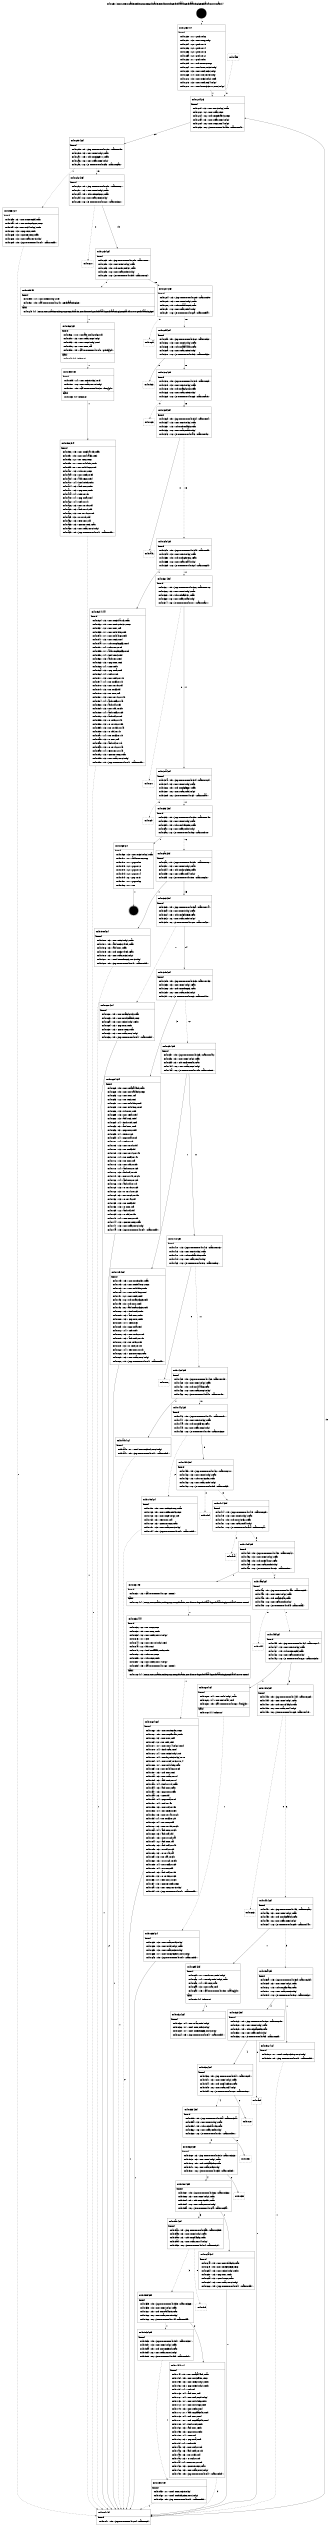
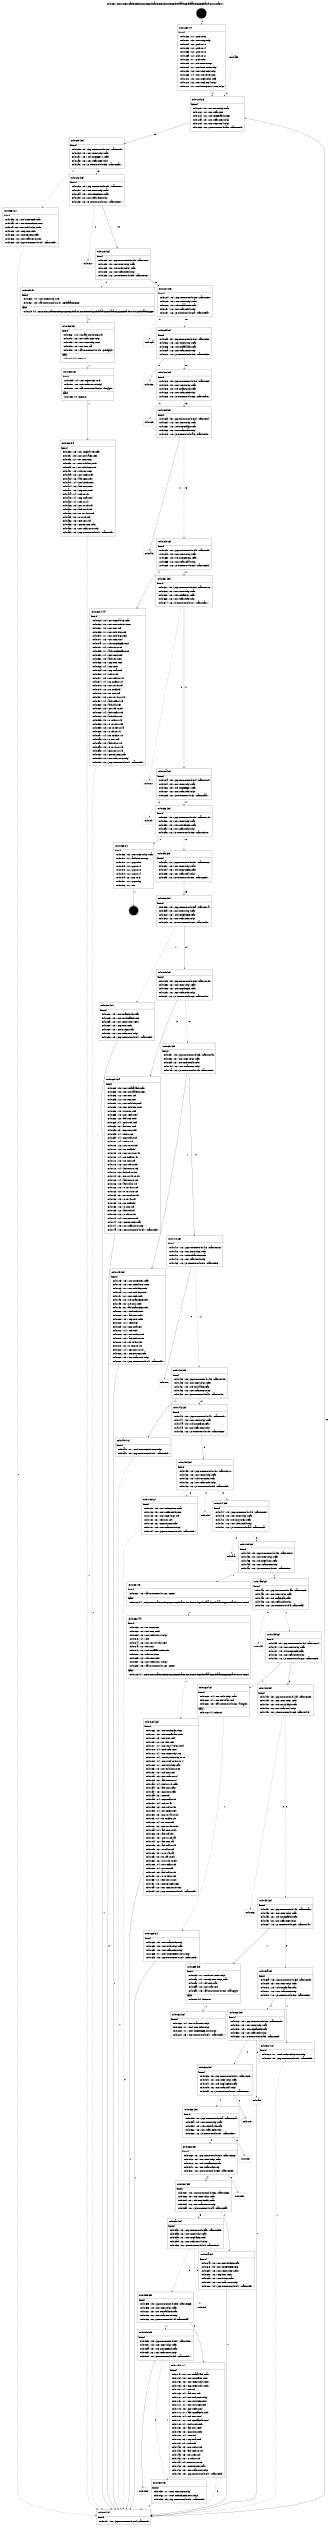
(122, 948) -> none
(173, 1464) -> (189, 1493)
none -> (143, 2491)
